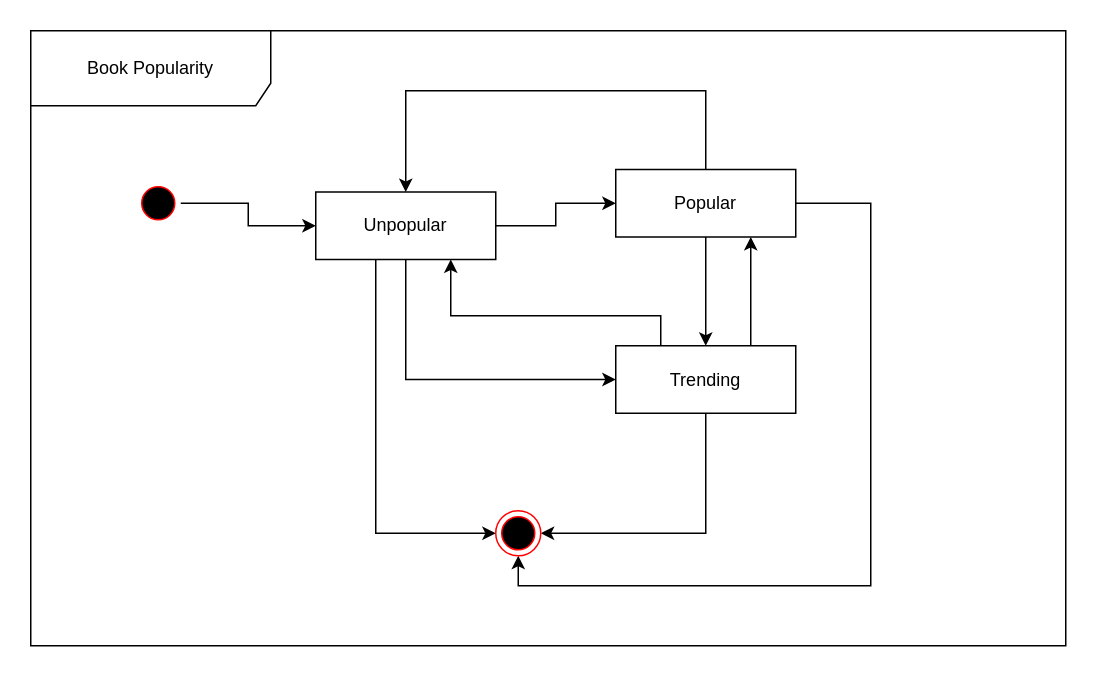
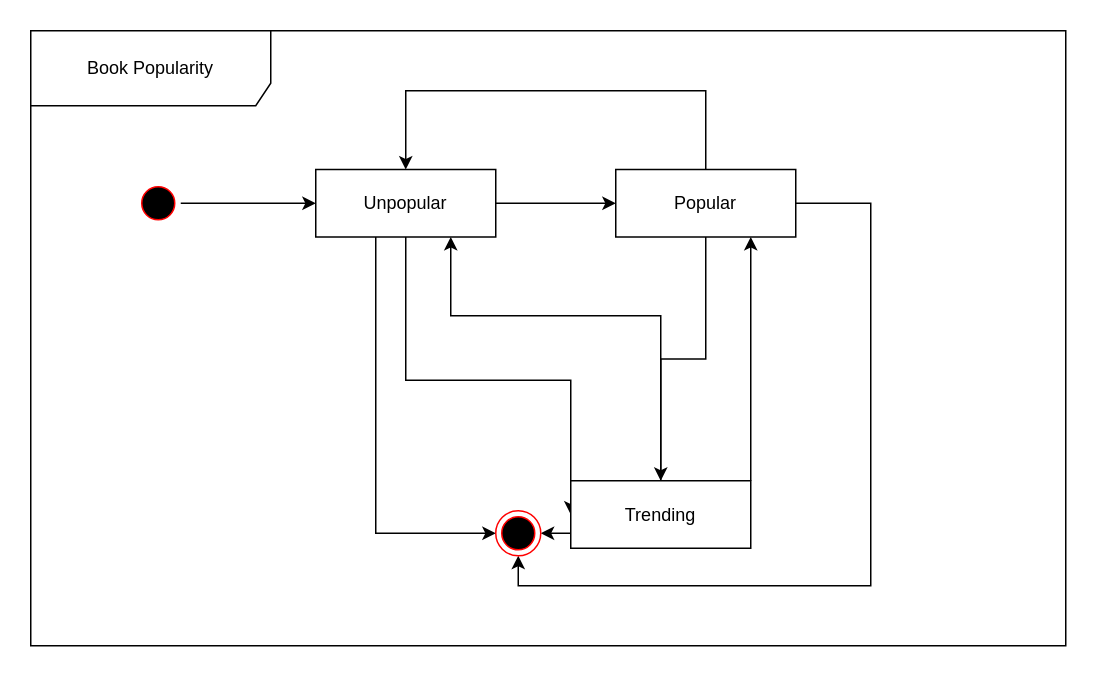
(406, 226) -> (406, 203)
(706, 380) -> (661, 515)
